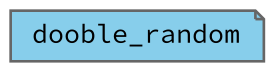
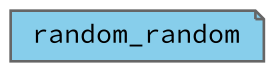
(137, 36) -> (137, 36)
